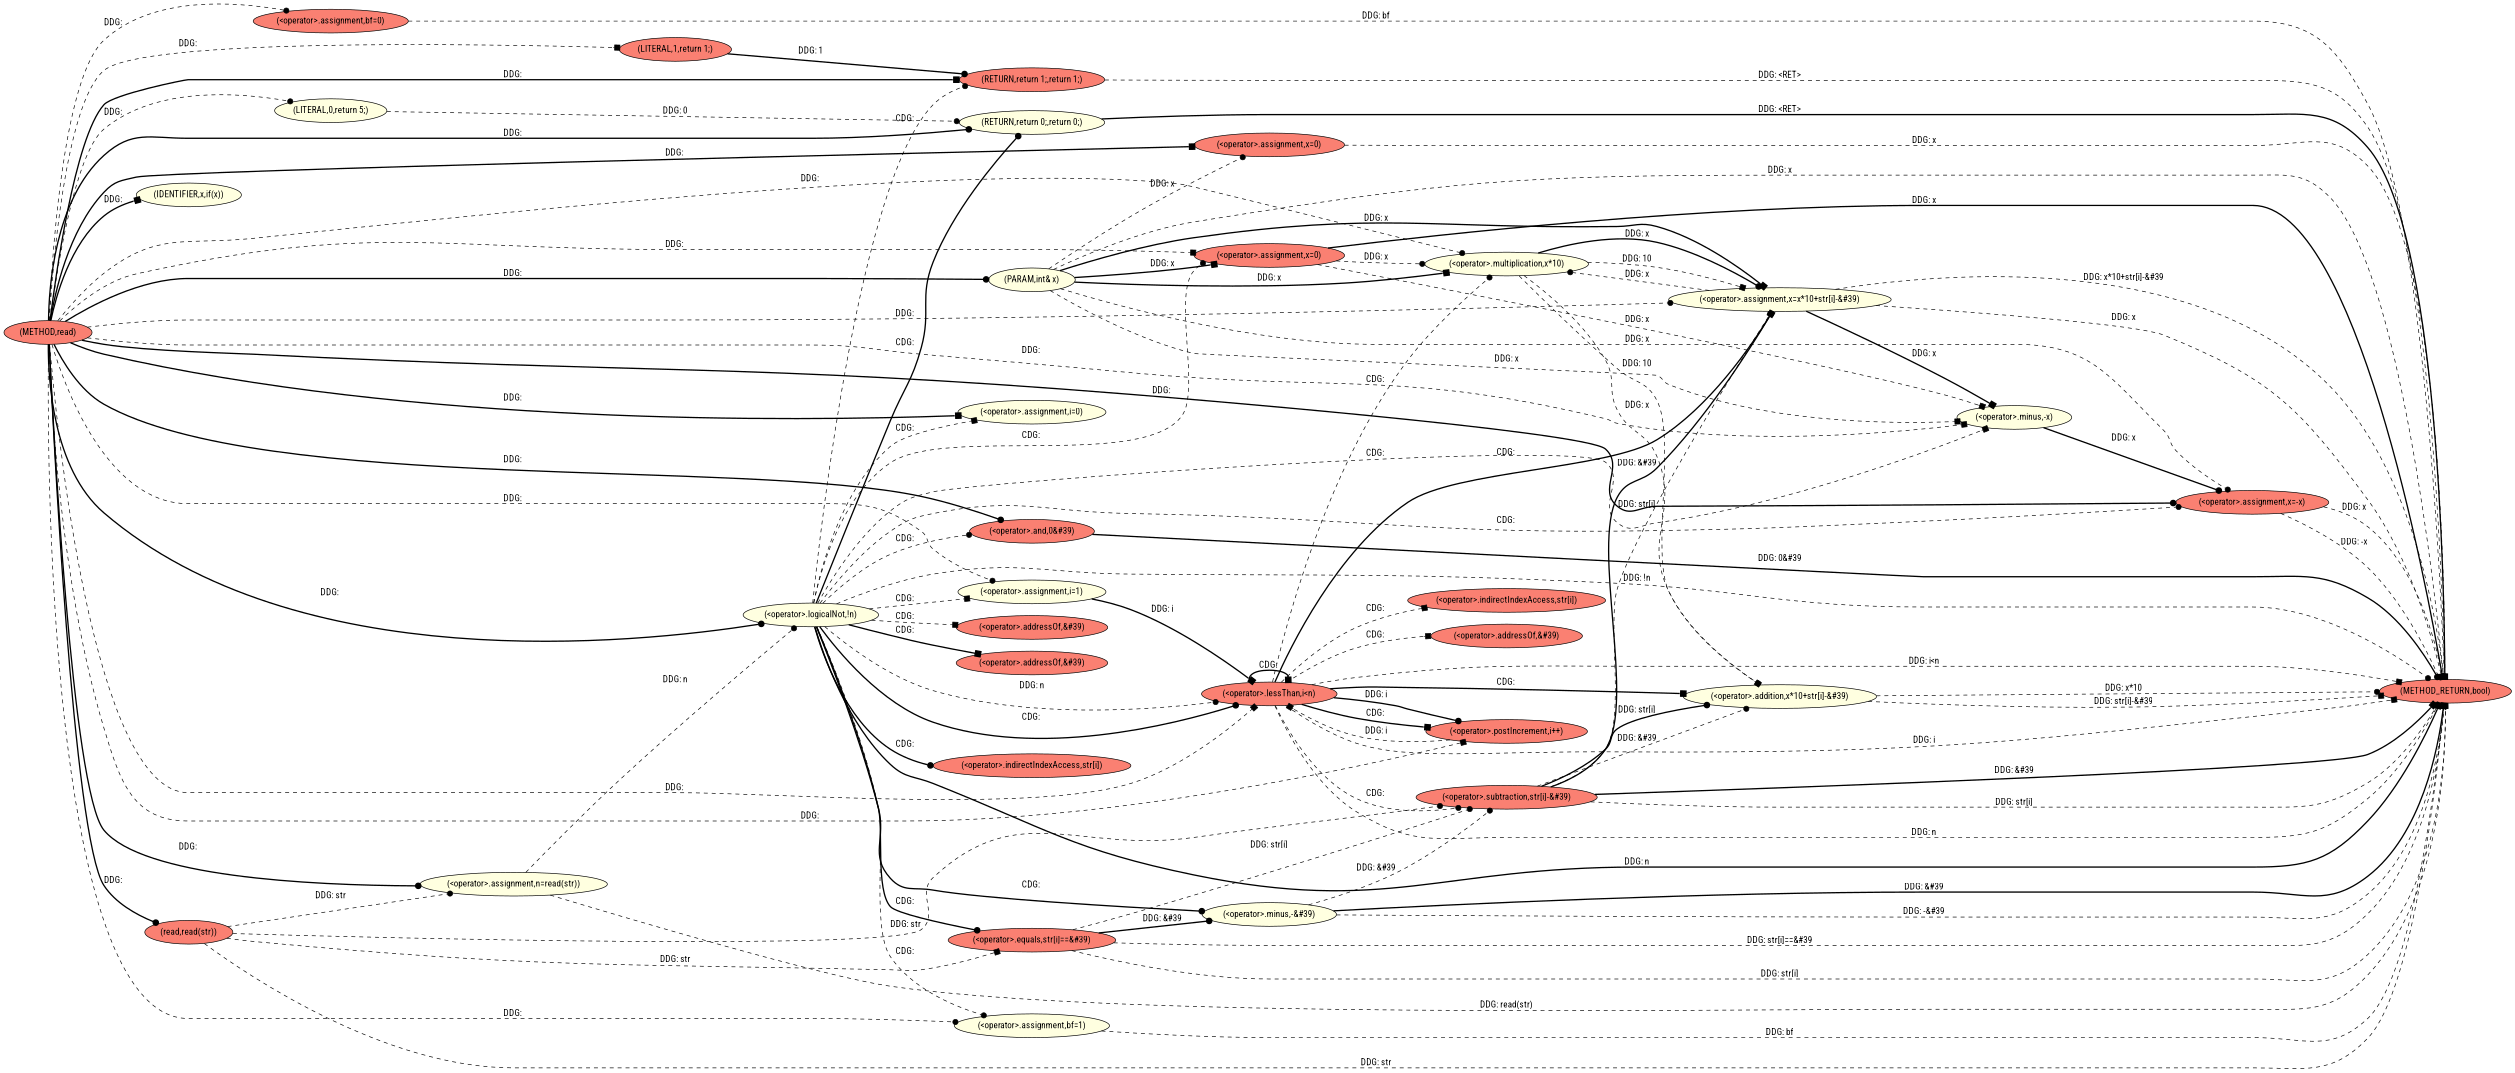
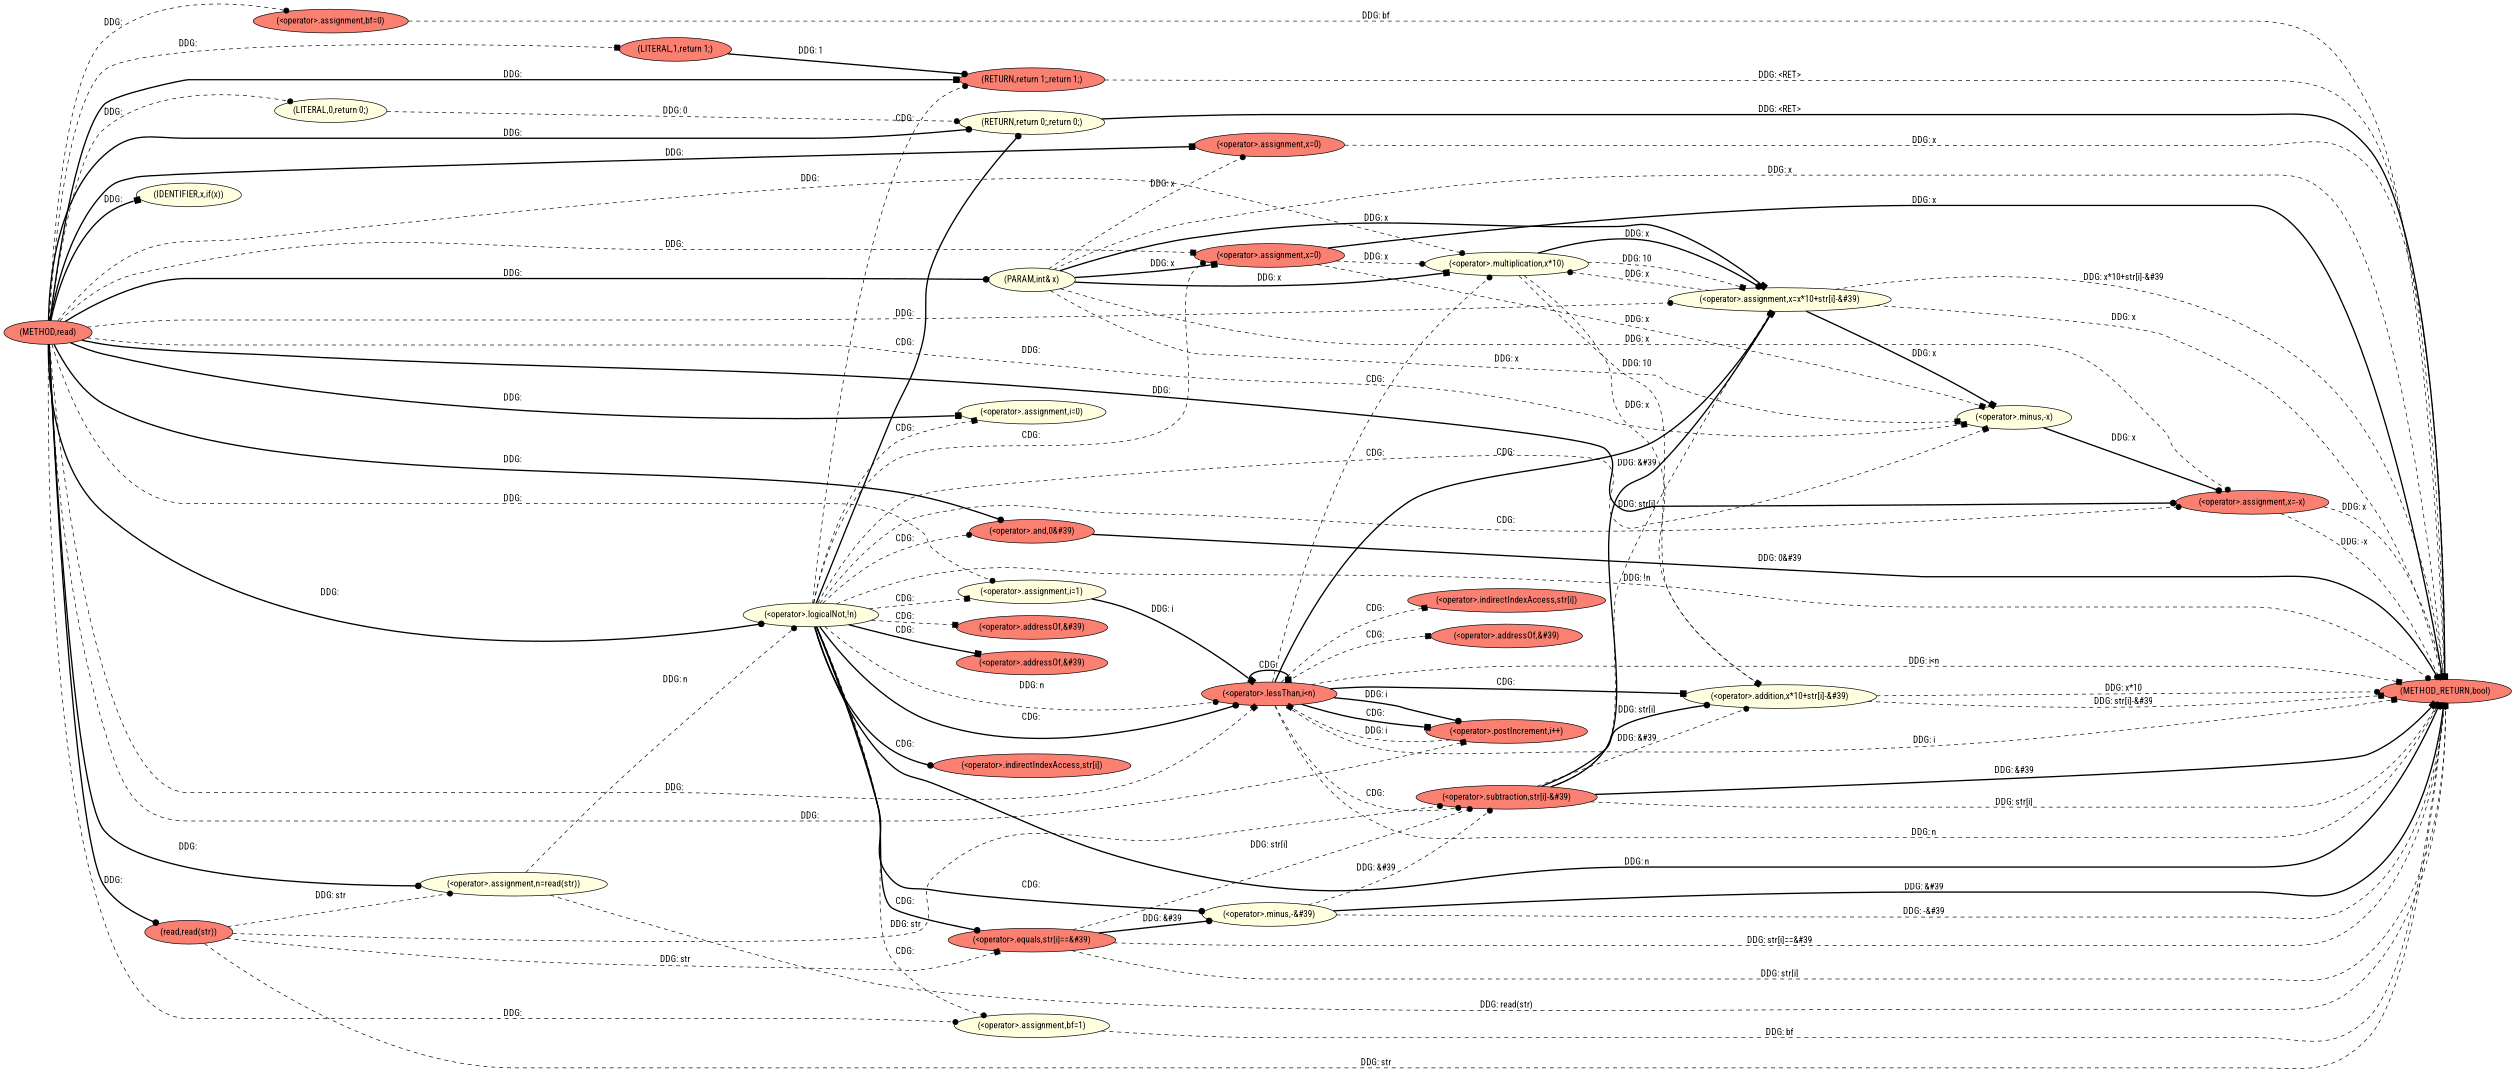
(331, 111) -> (331, 111)
